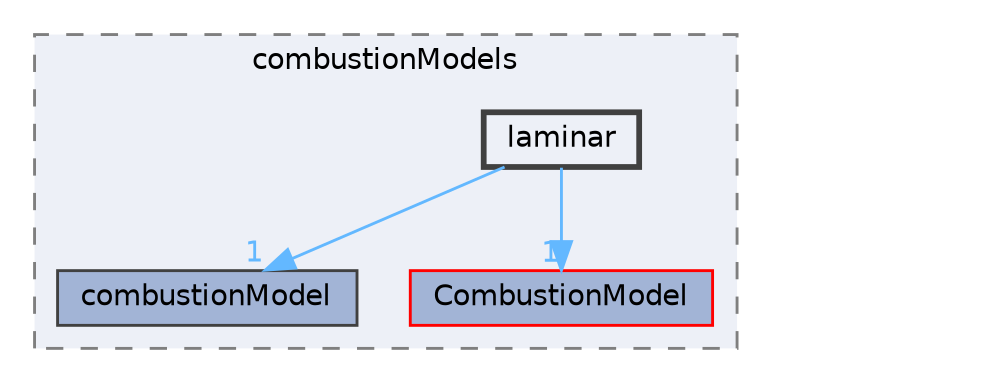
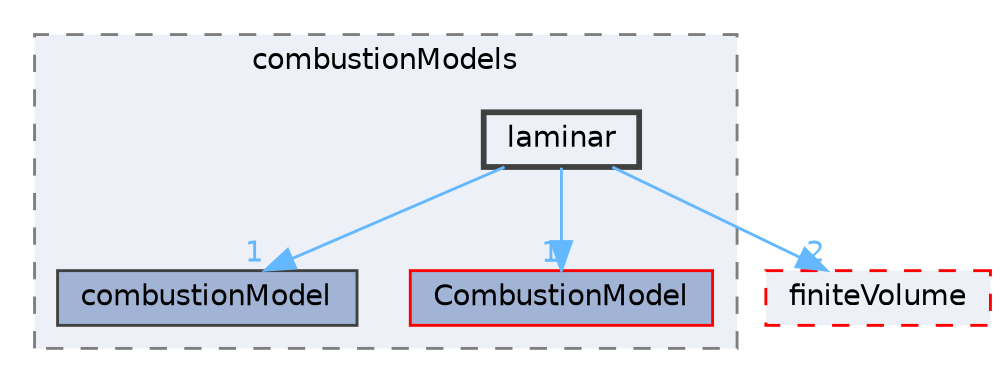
none -> (878, 298)
